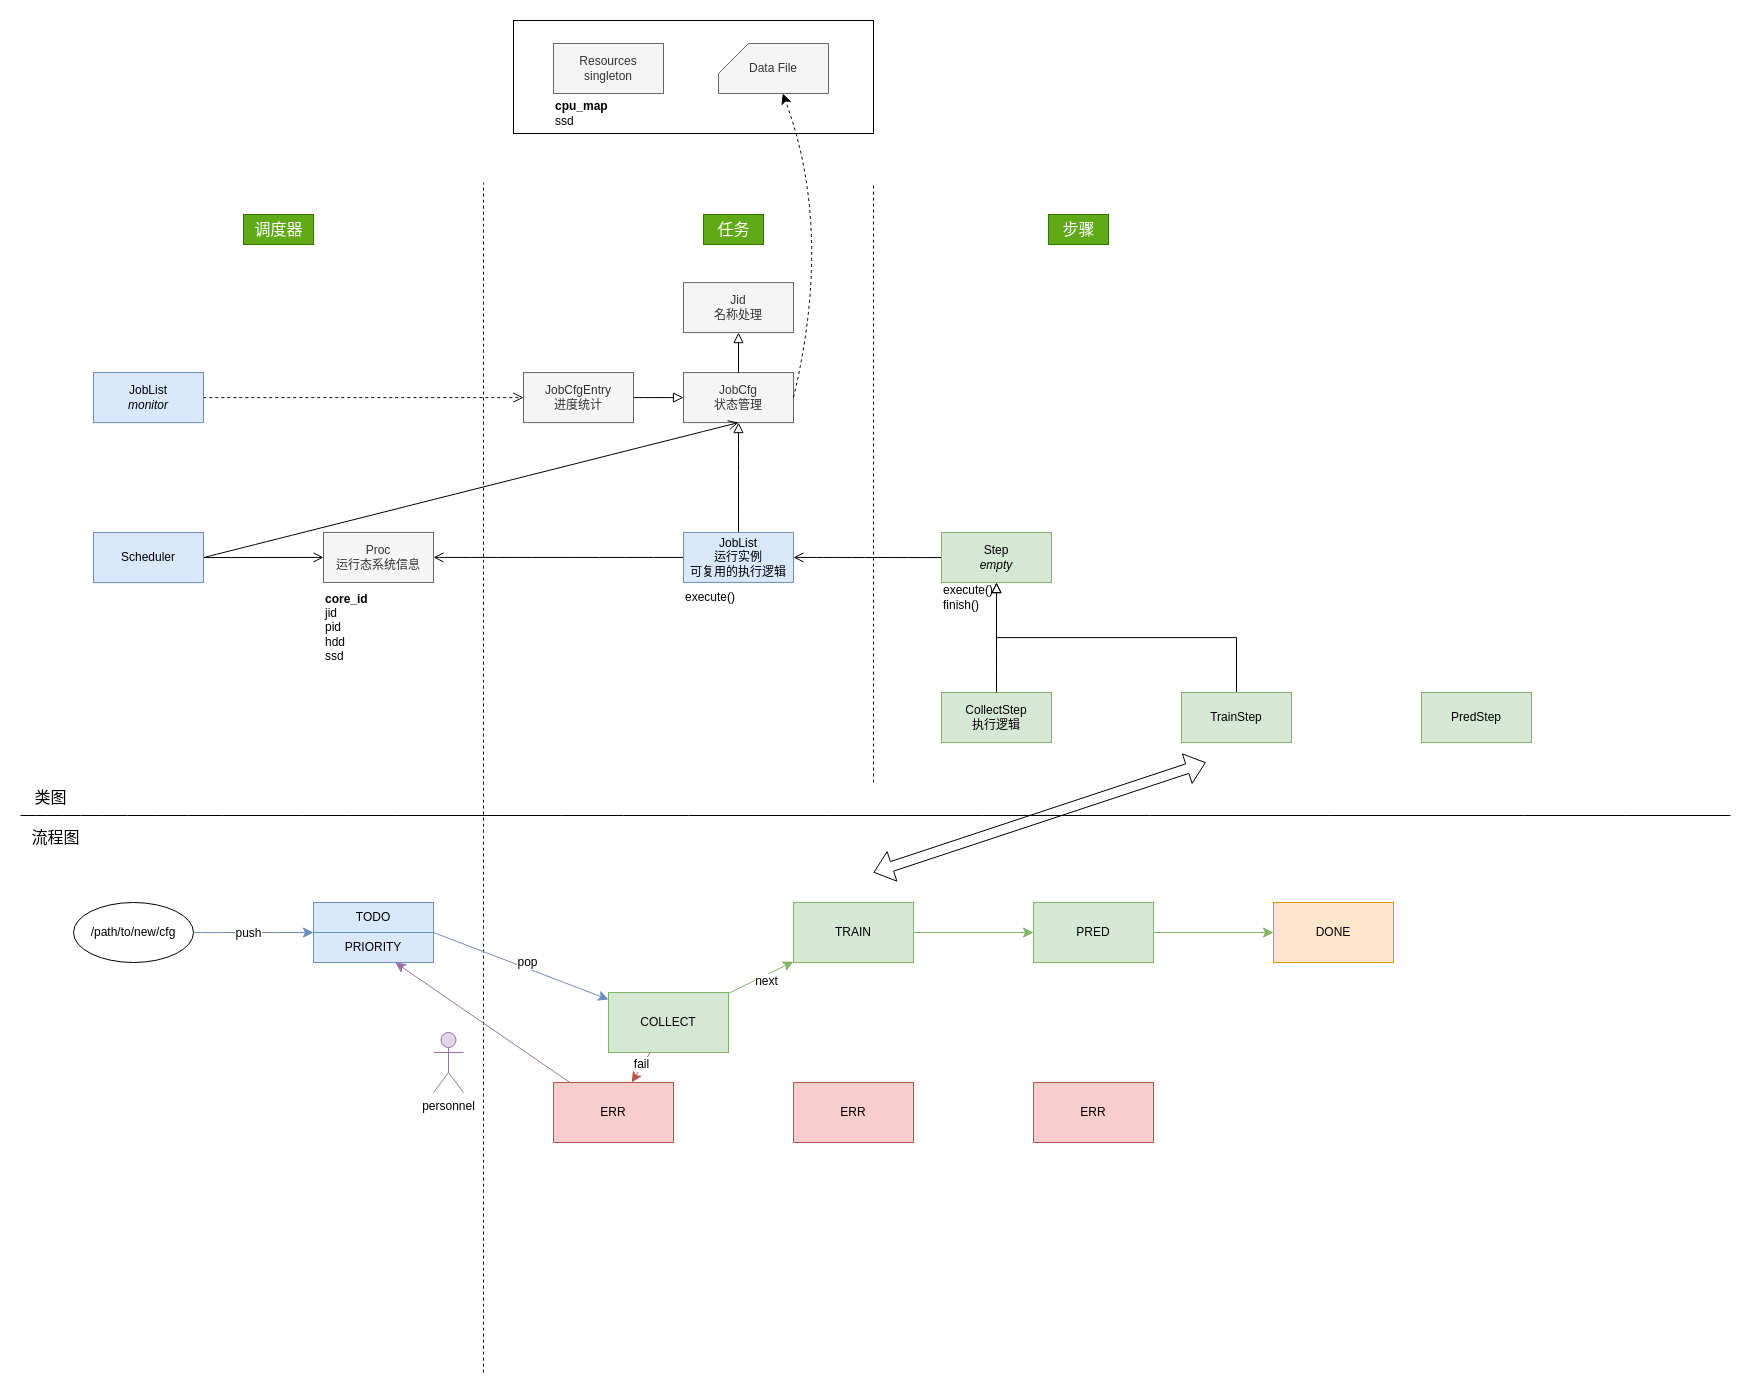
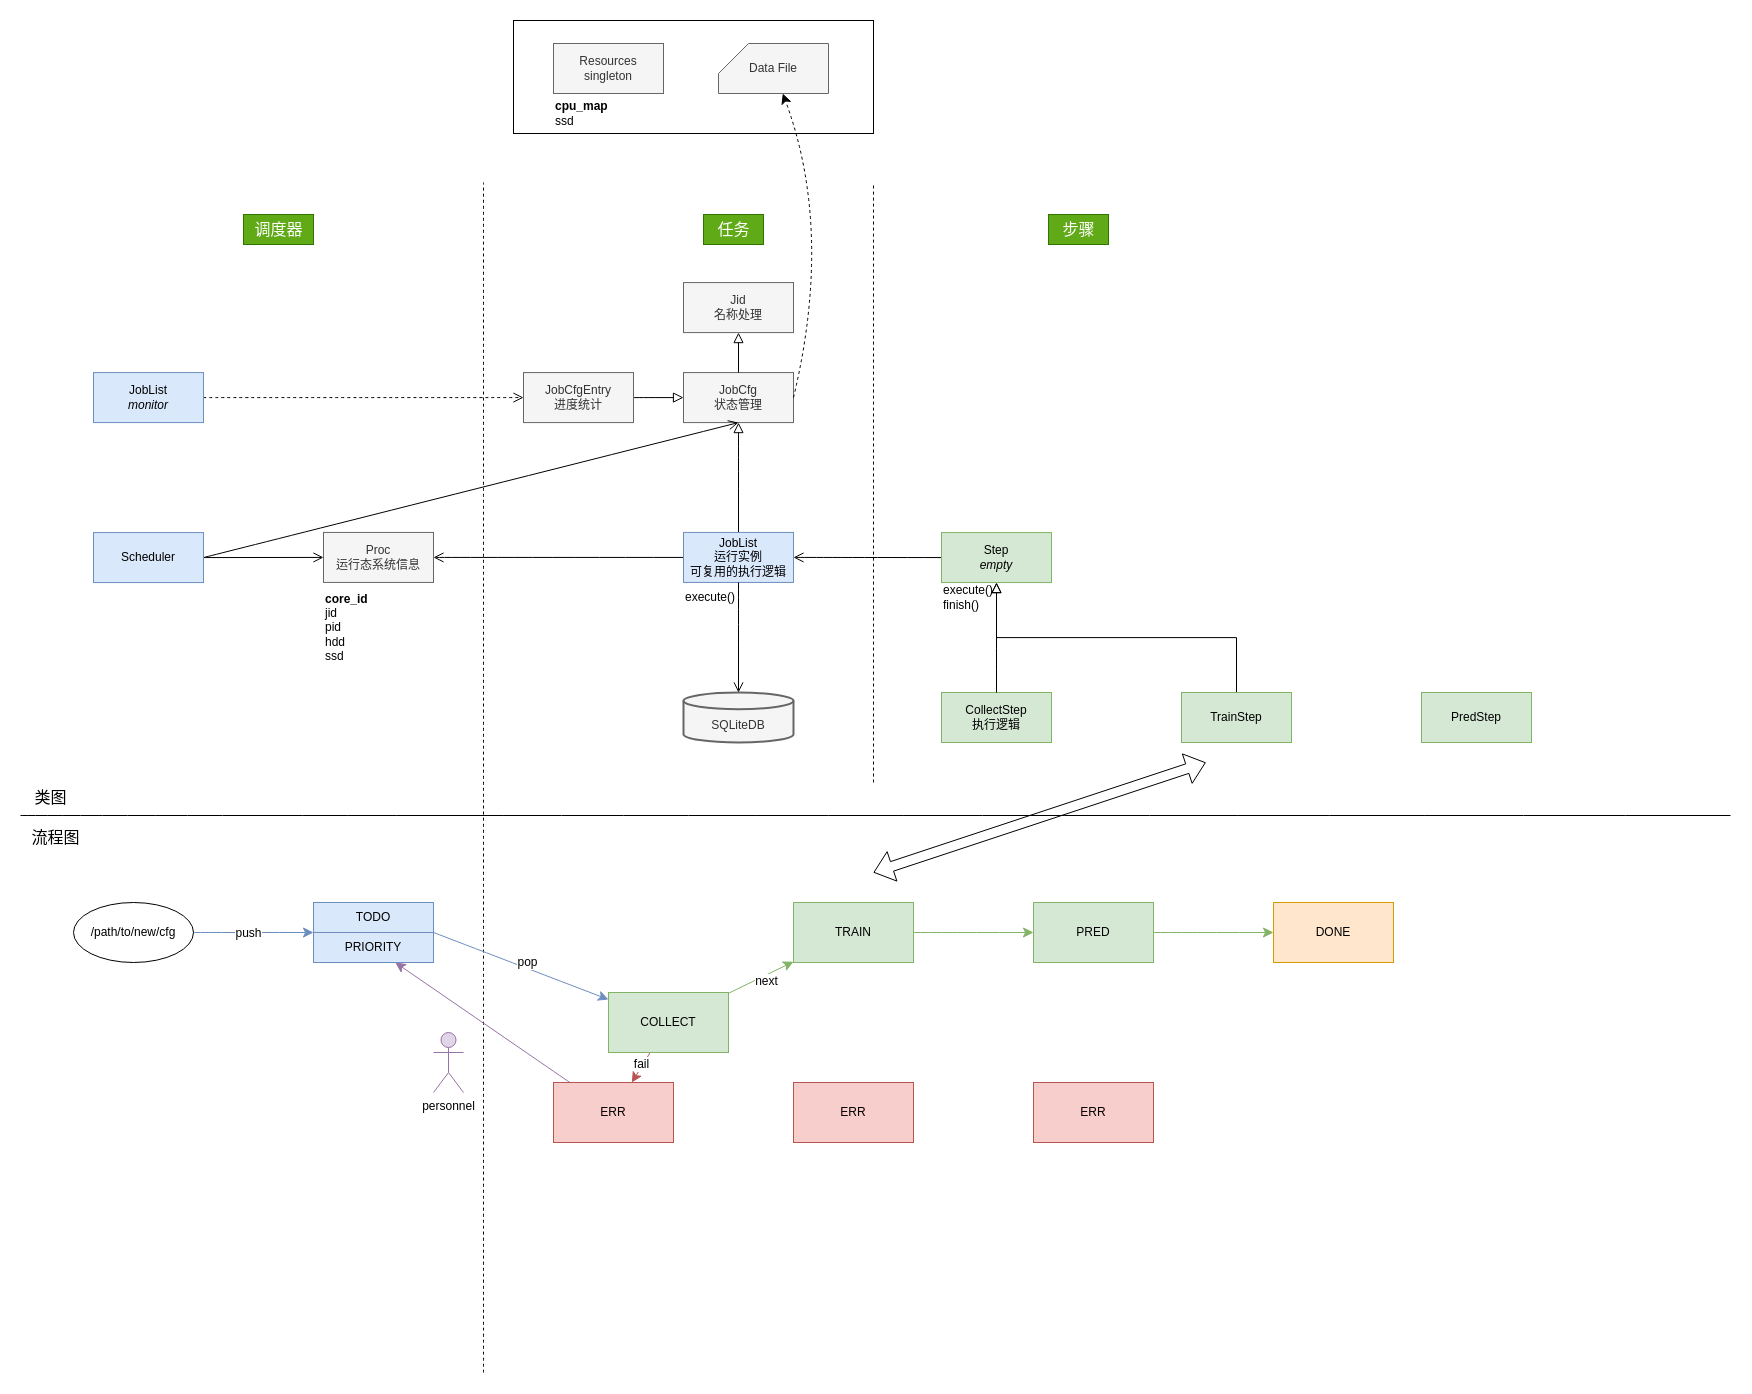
none -> (739, 637)
none -> (739, 718)
